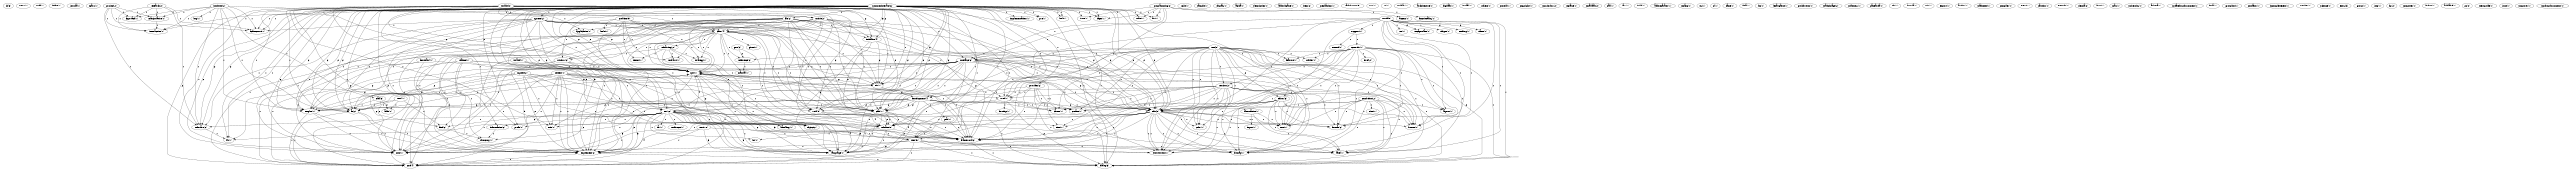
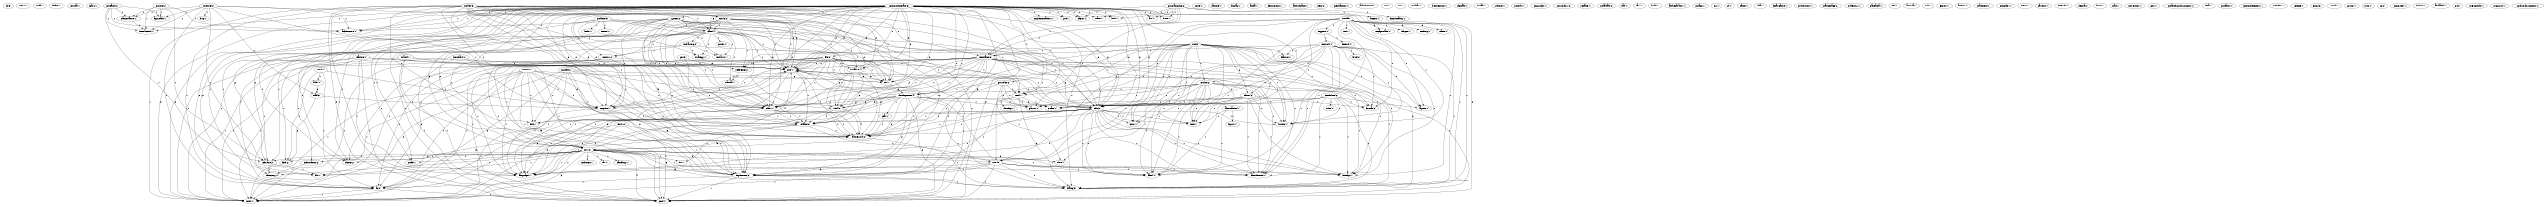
(1761, 6) -> none
(2156, 6) -> (2154, 6)
(2232, 6) -> none
none -> (2334, 6)
(2506, 6) -> none
none -> (1149, 16)
(756, 25) -> (783, 60)
(584, 32) -> none
(653, 54) -> none
(1311, 60) -> none
(1138, 78) -> none
(1329, 88) -> none
(385, 104) -> (317, 88)
(712, 120) -> (838, 85)
(1244, 121) -> none
(770, 128) -> (715, 143)
(1079, 130) -> none
(446, 146) -> (558, 182)
(736, 150) -> (469, 148)
none -> (484, 177)
